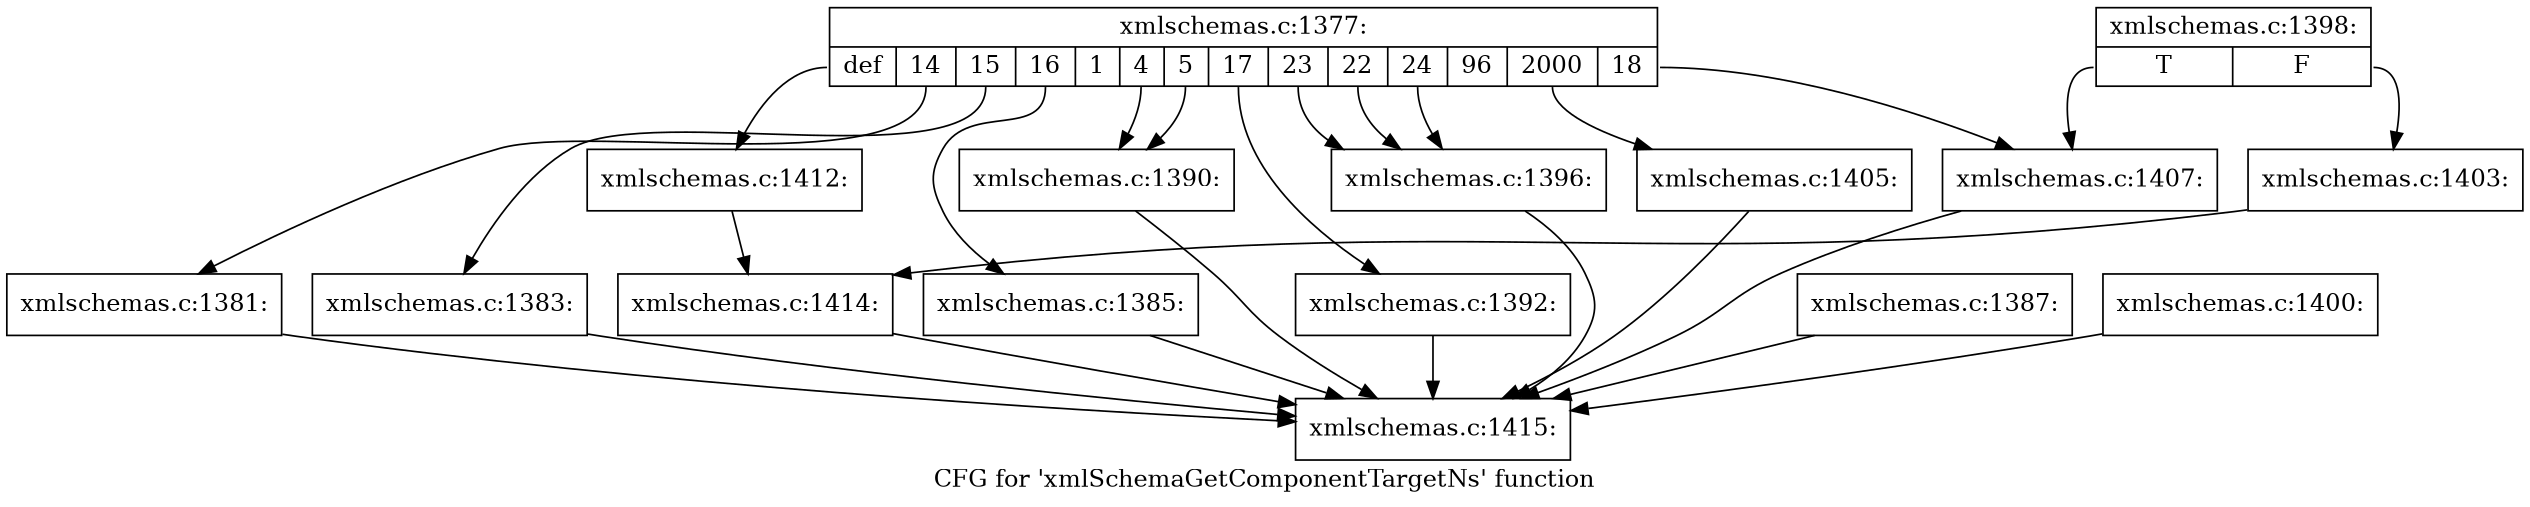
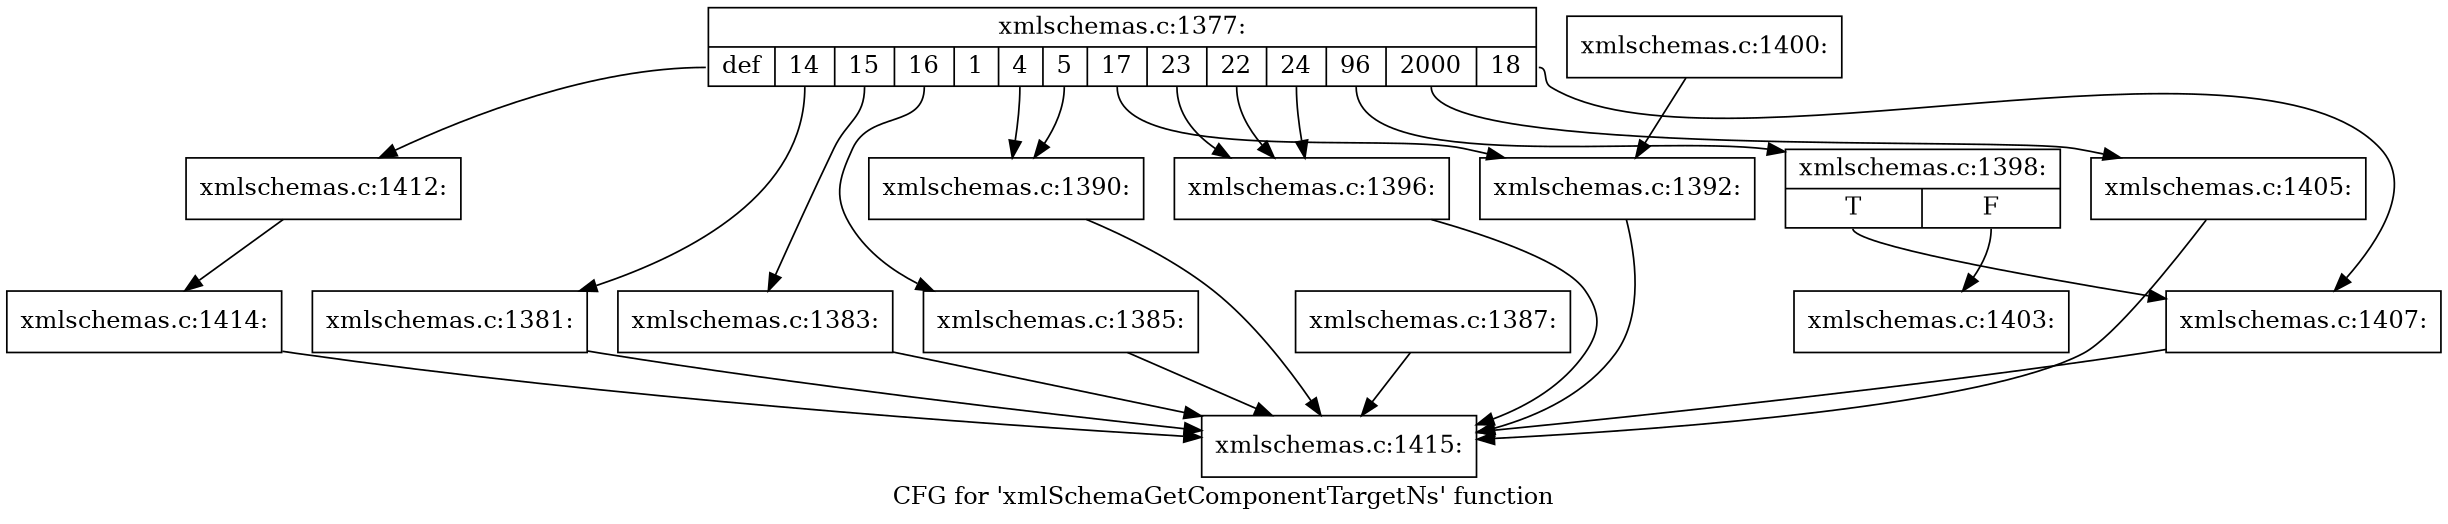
none -> (1551, 146)
(1579, 243) -> none
(1846, 374) -> (1670, 104)
